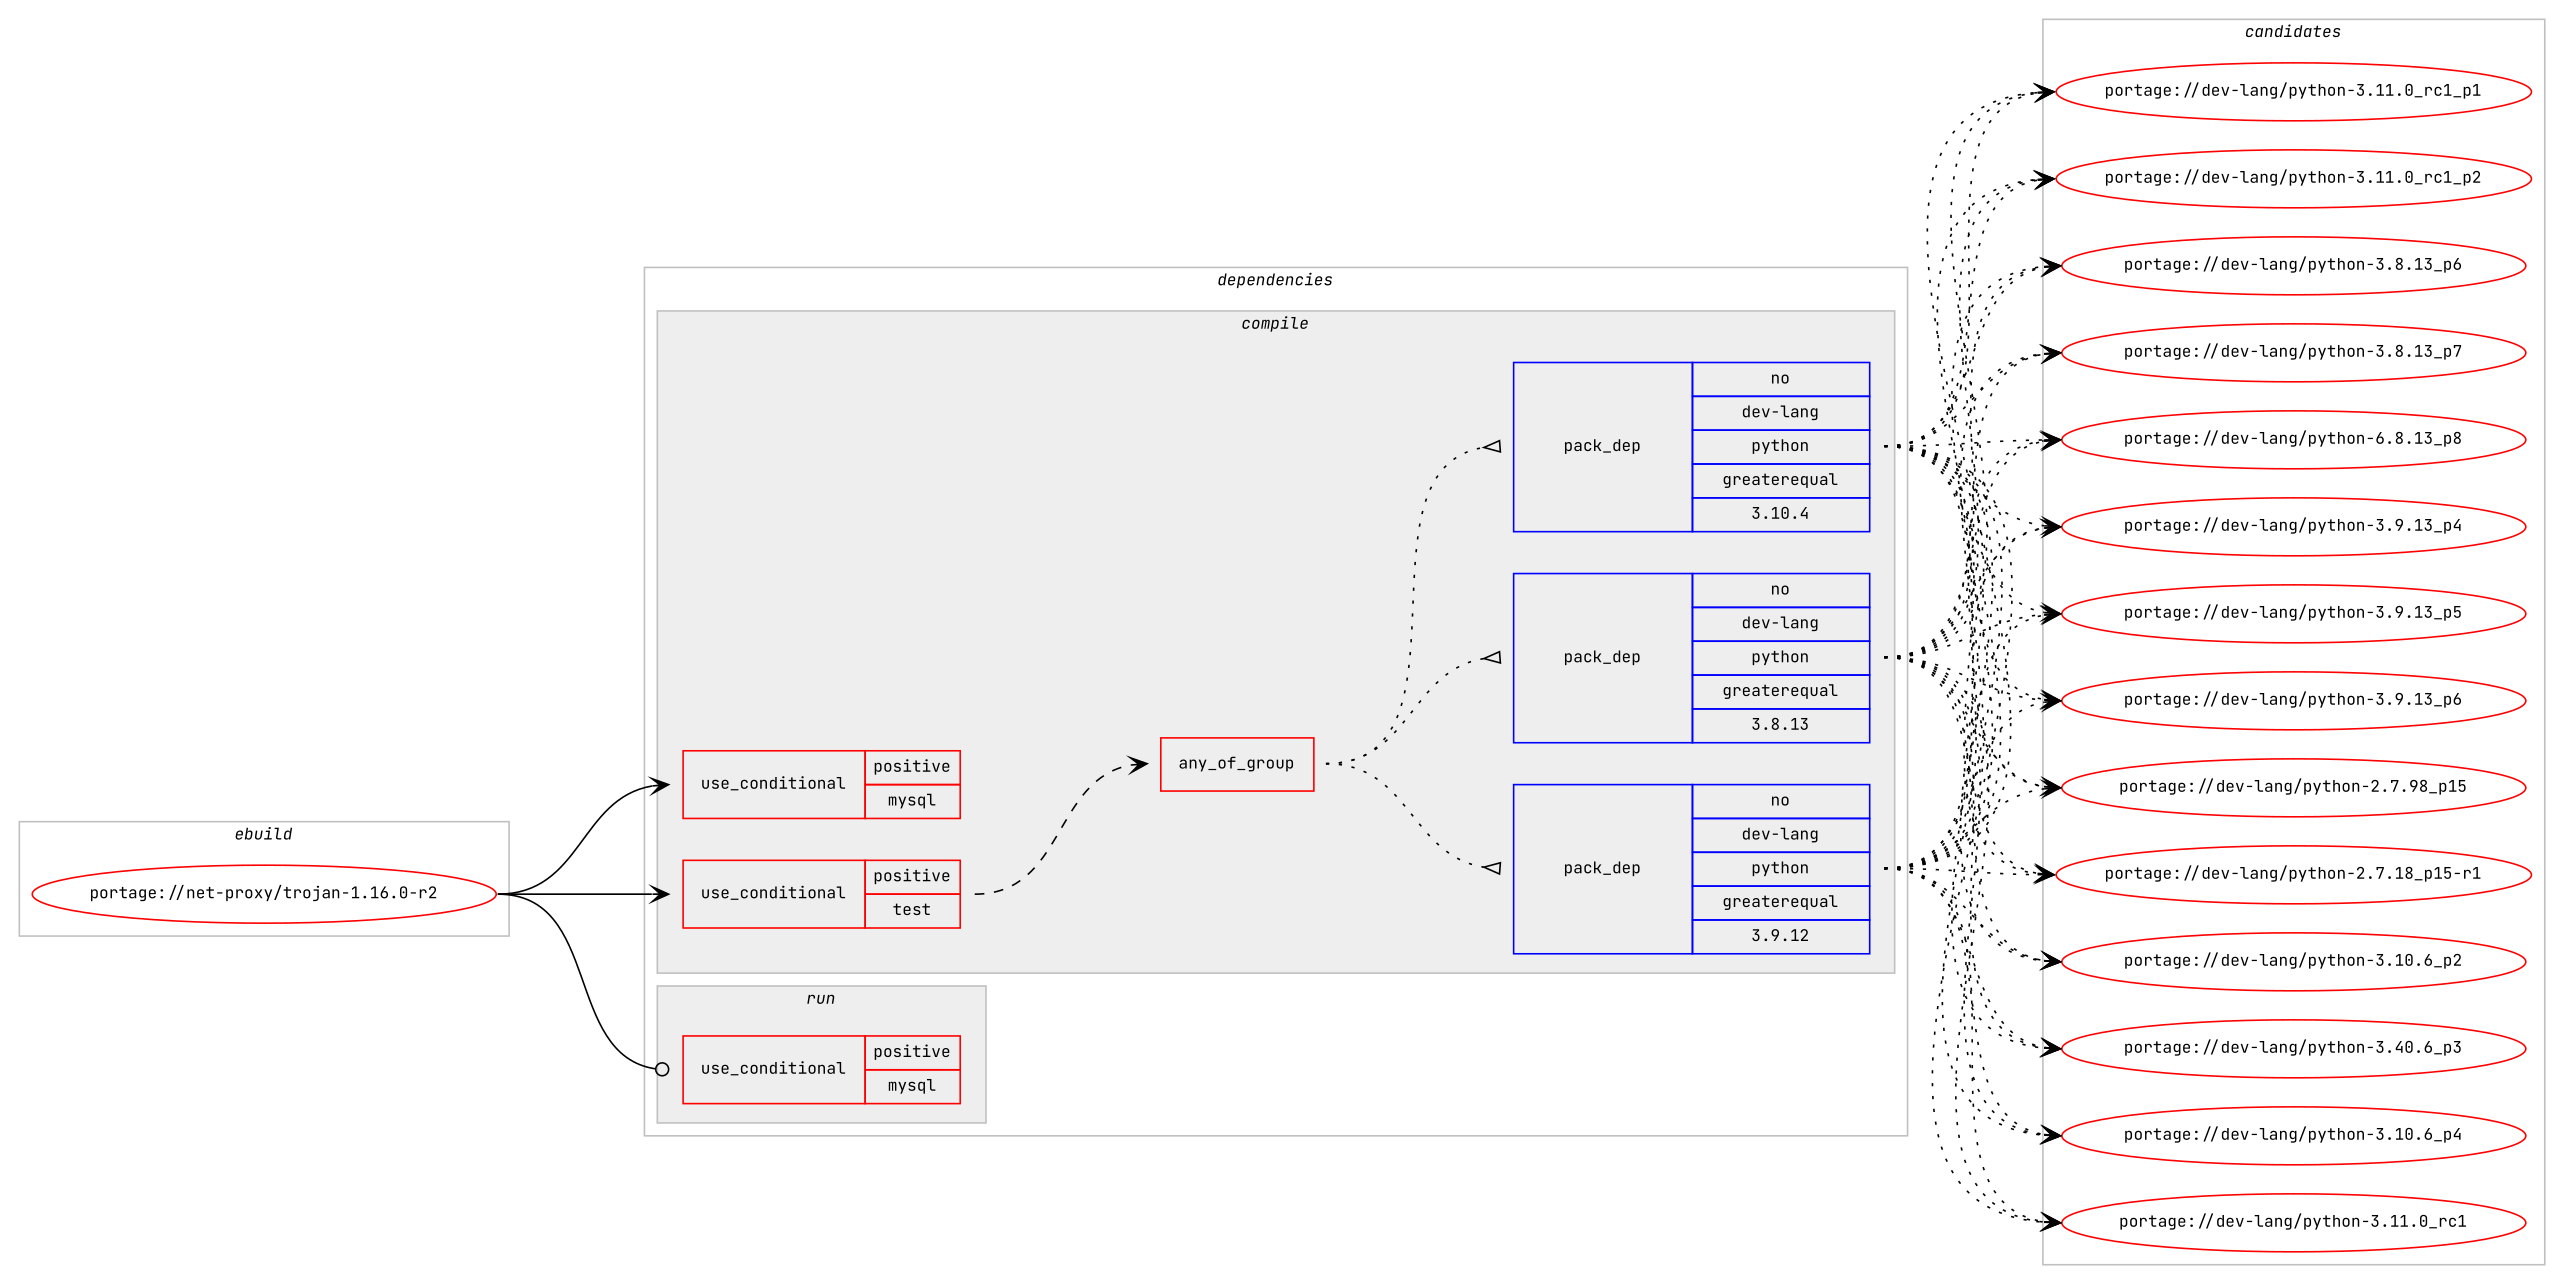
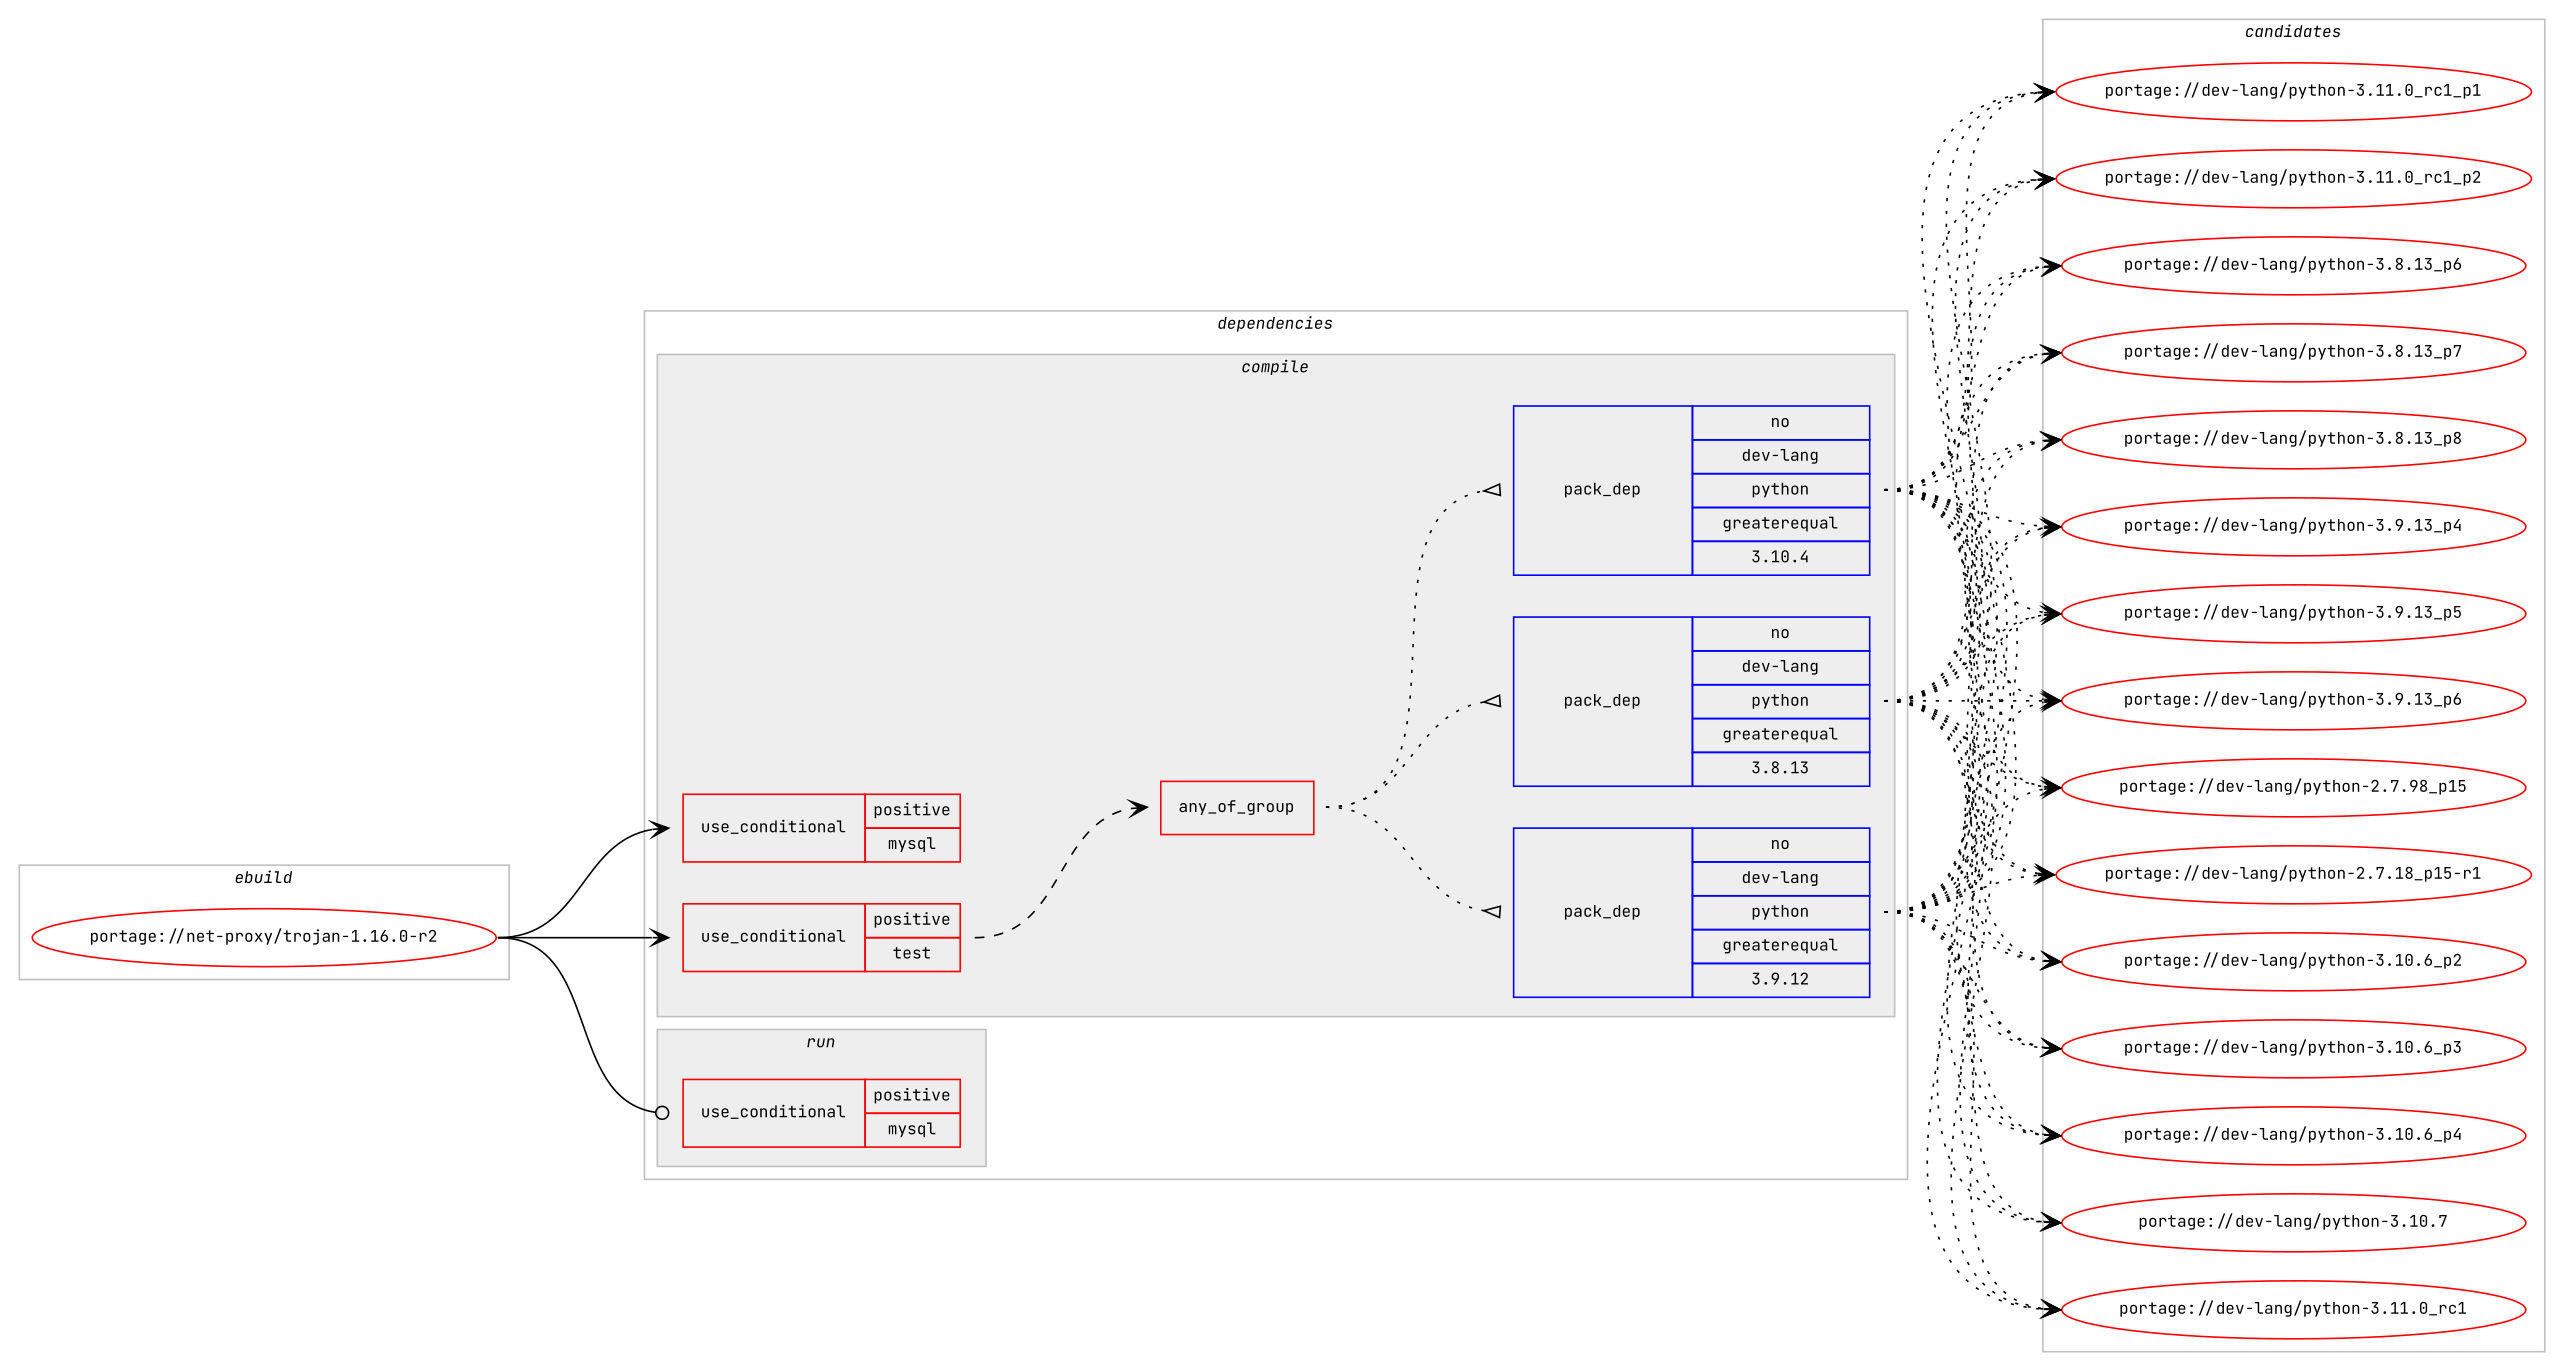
(2294, 440) -> (2294, 440)
(2294, 1049) -> (2294, 1049)
none -> (2294, 1223)
